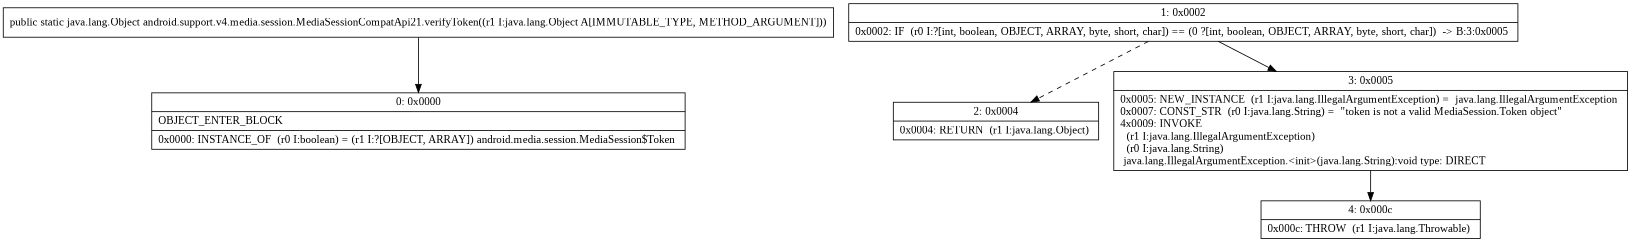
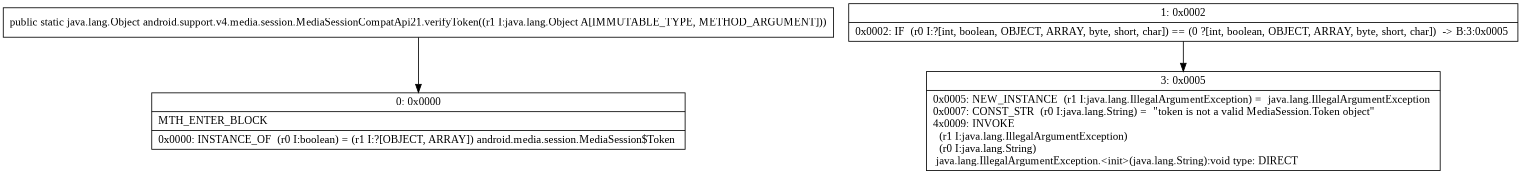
(221, 121) -> (213, 121)
(996, 121) -> none
(1371, 220) -> none
